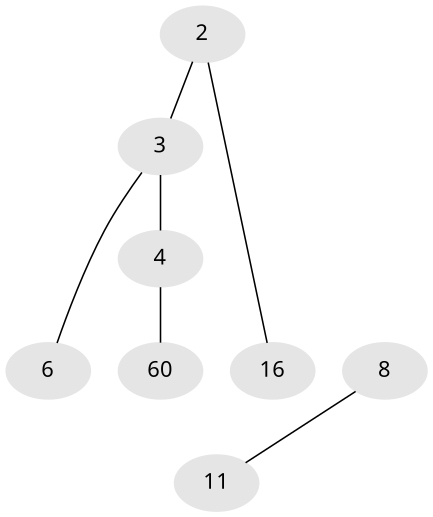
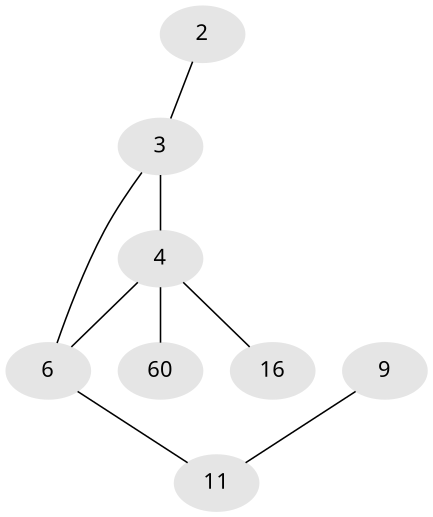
(238, 203) -> (216, 315)
none -> (105, 315)
(385, 371) -> (385, 371)
none -> (133, 427)
